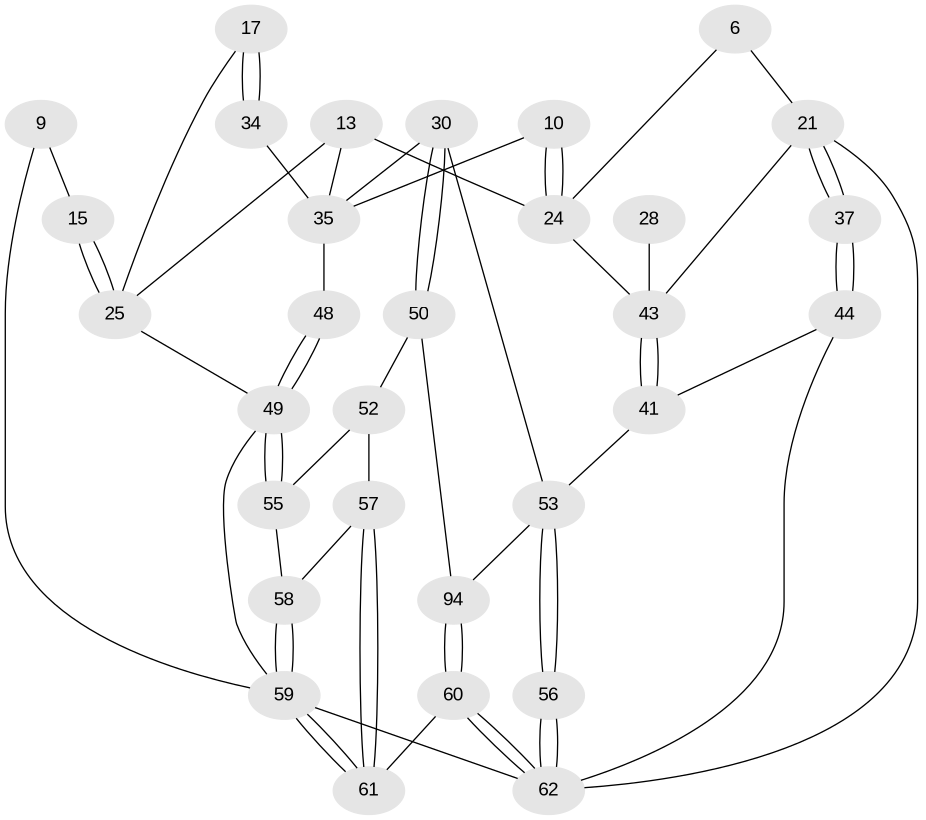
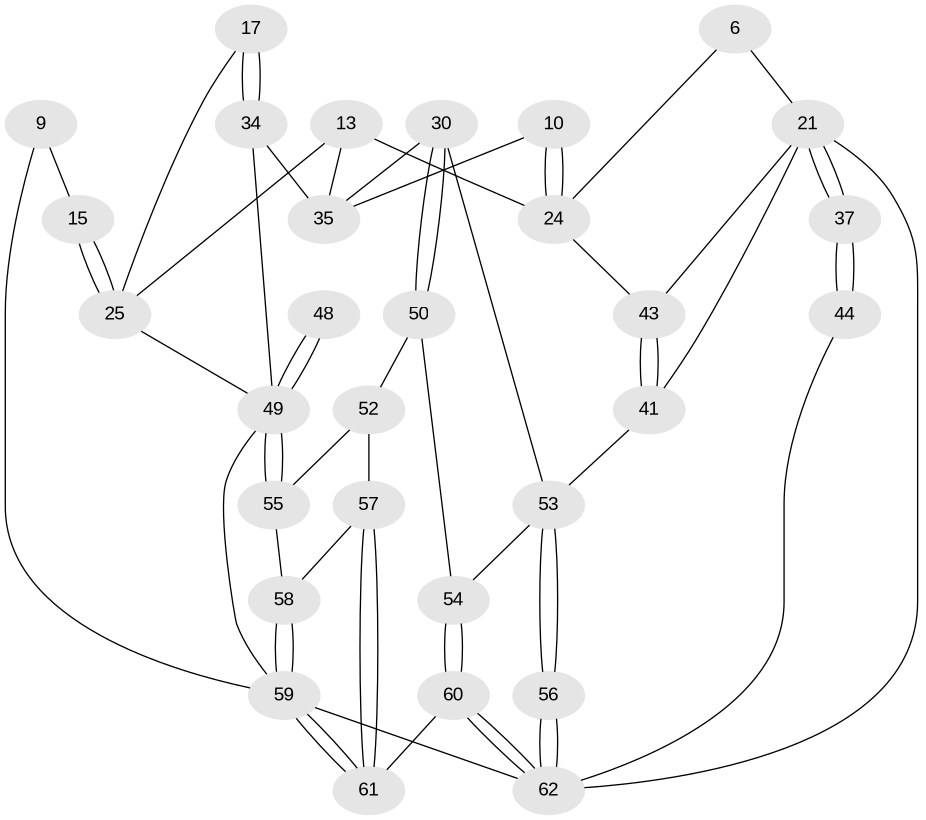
(649, 219) -> none
none -> (262, 267)
(324, 267) -> none
(747, 362) -> (735, 270)
(454, 600) -> (454, 600)
